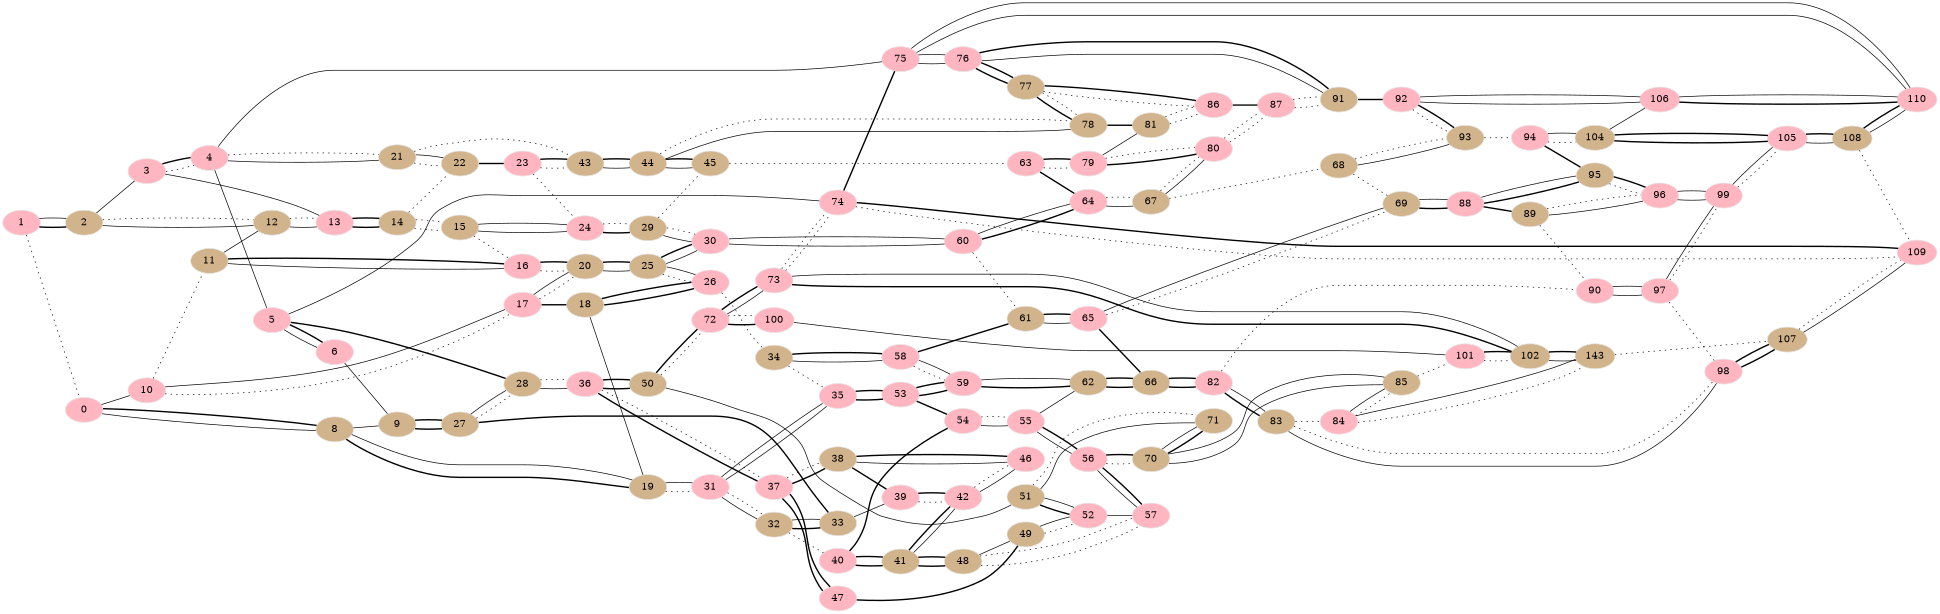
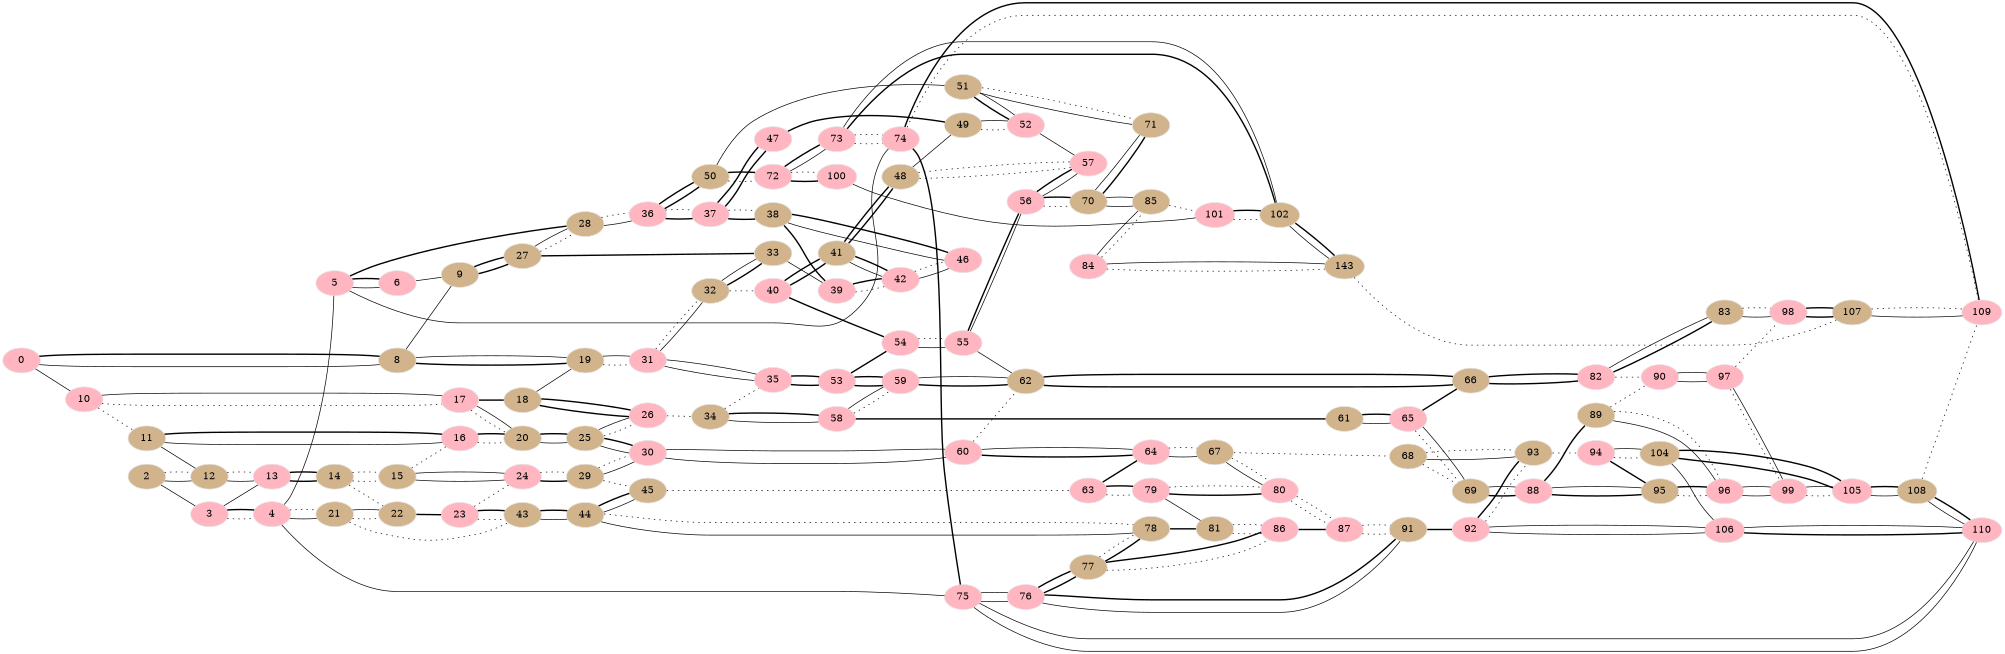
(22, 223) -> none
(994, 280) -> (997, 414)
(1308, 422) -> none
